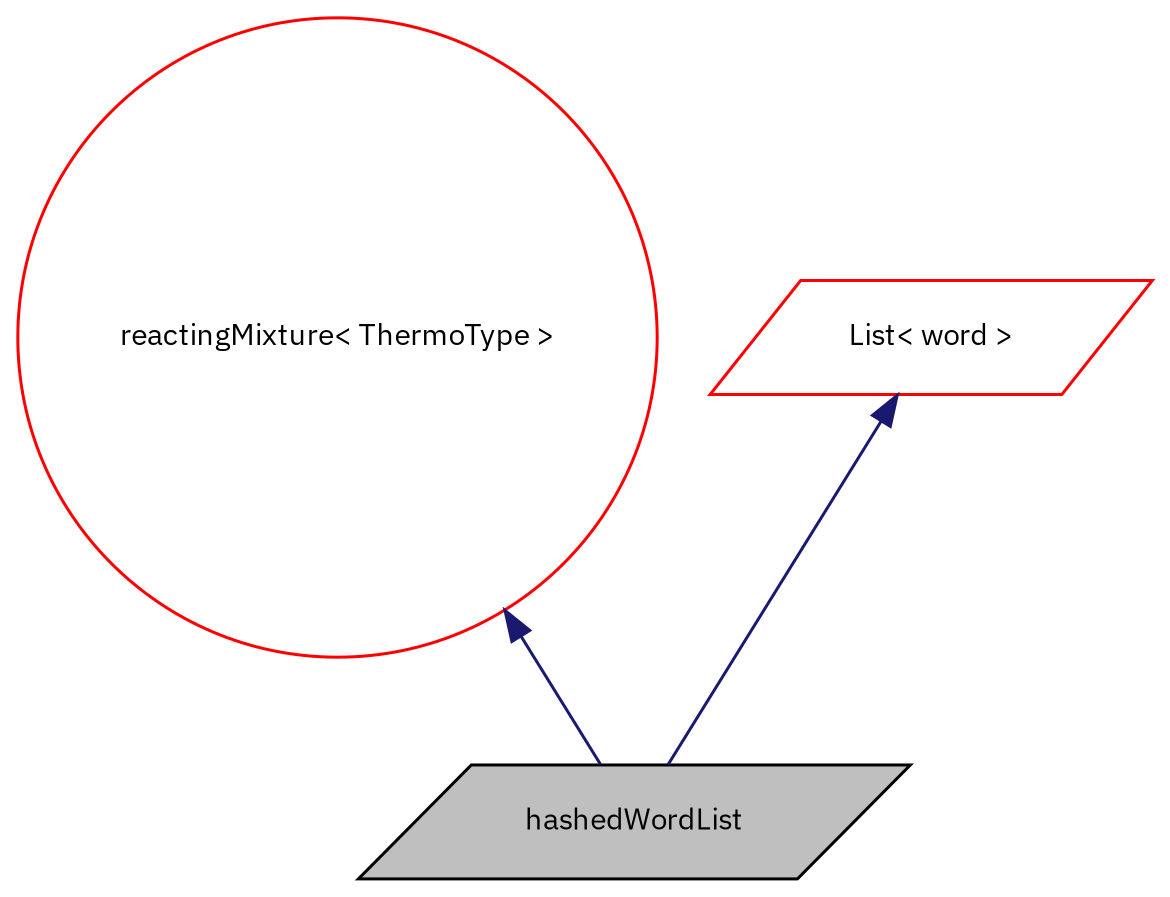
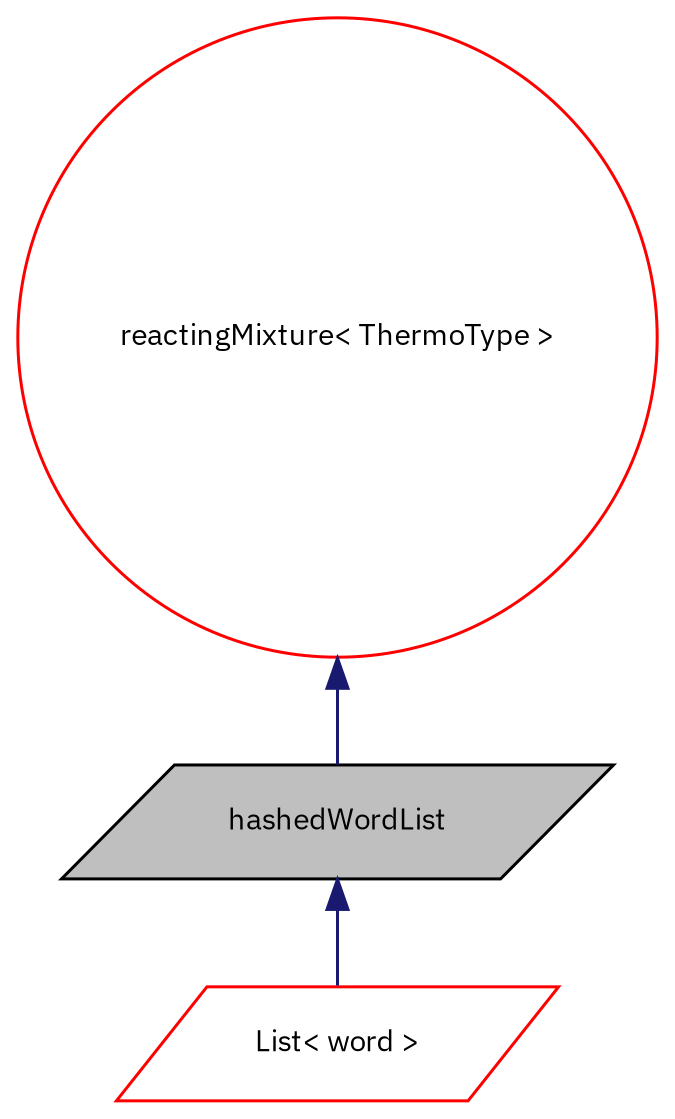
(775, 593) -> (337, 948)
